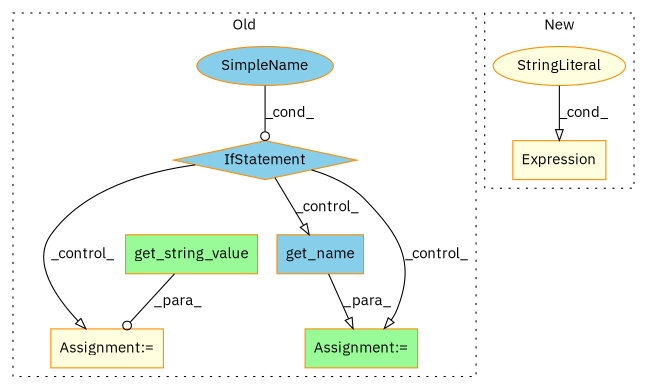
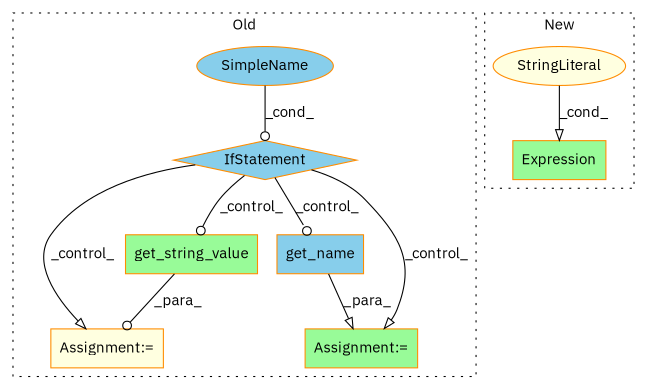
(559, 160) -> (559, 160)
none -> (220, 198)
(289, 201) -> (289, 201)
